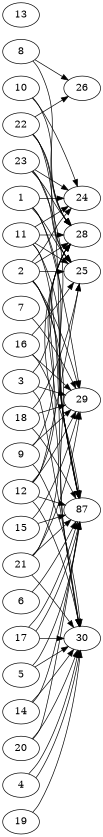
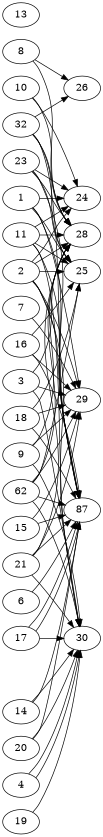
(21, 125) -> (21, 125)
(21, 492) -> (21, 492)
(21, 675) -> none
